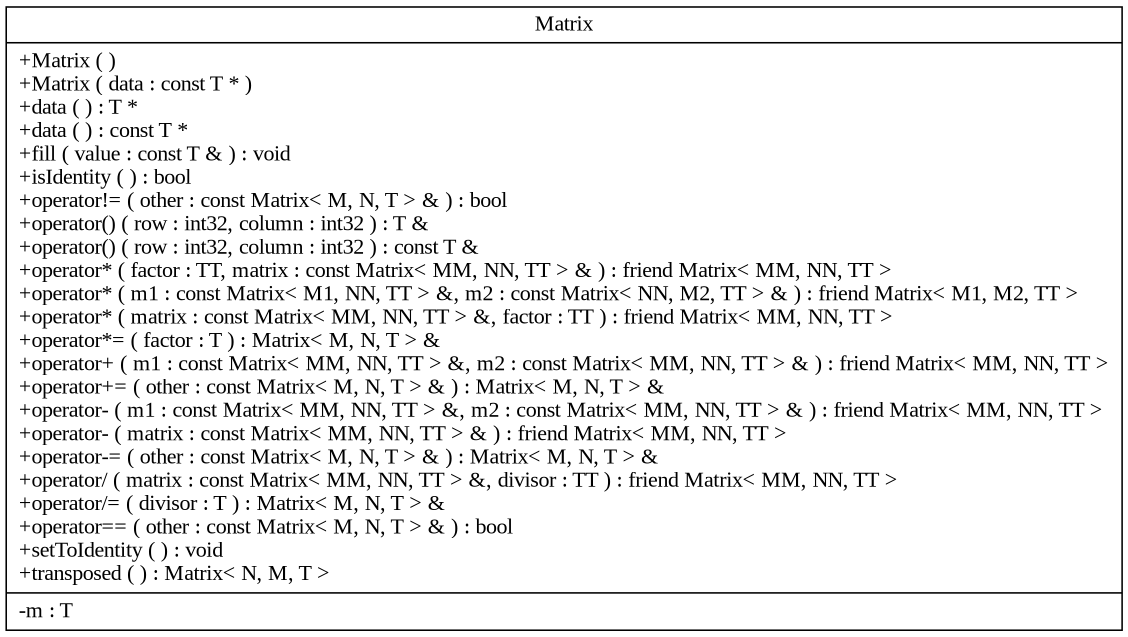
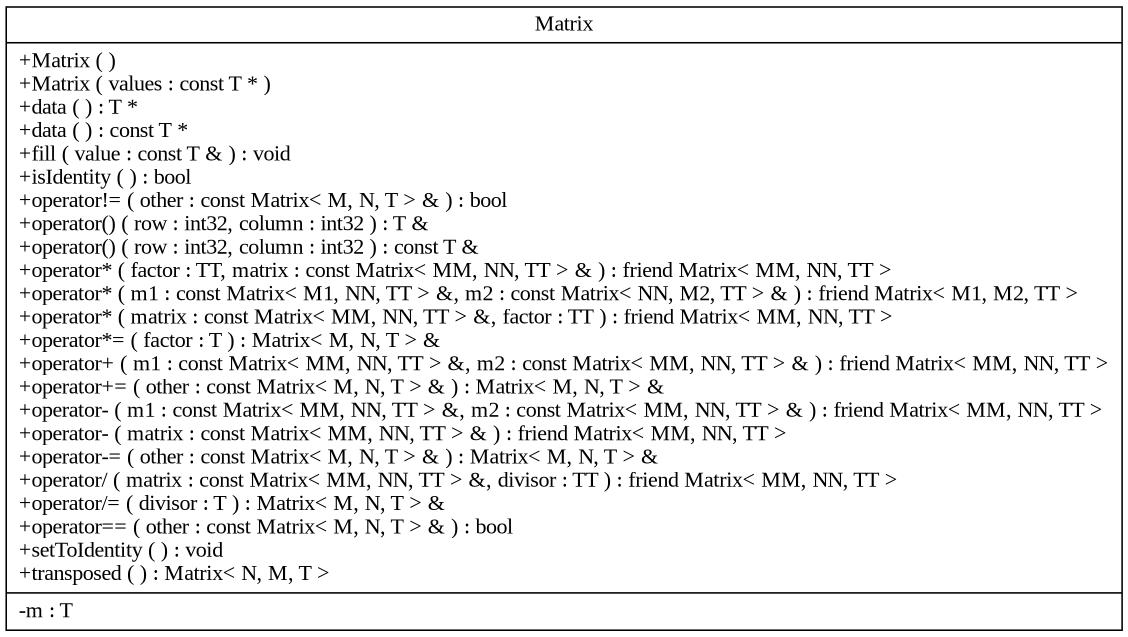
(136, 84) -> (145, 84)
